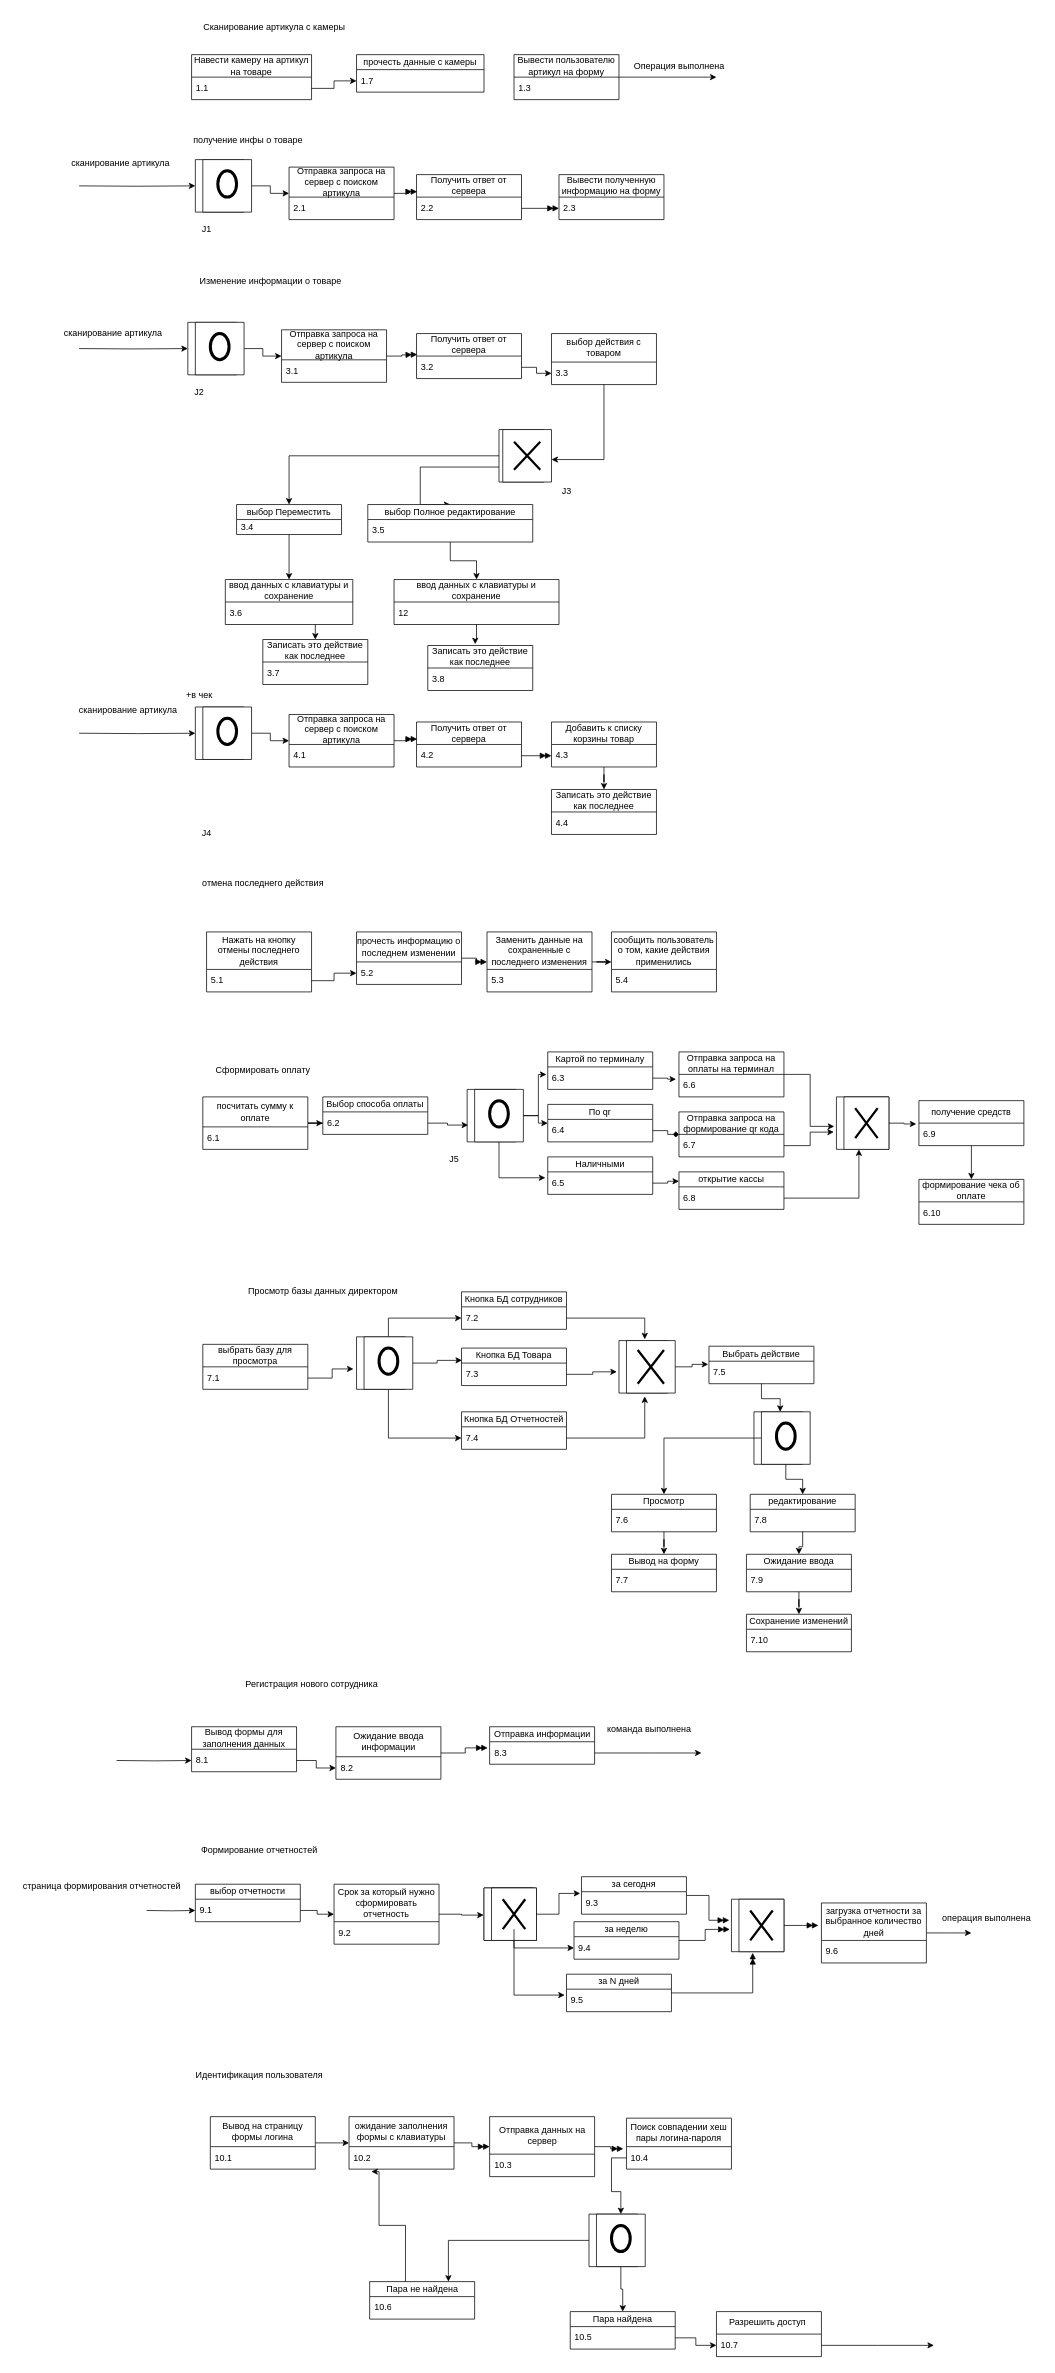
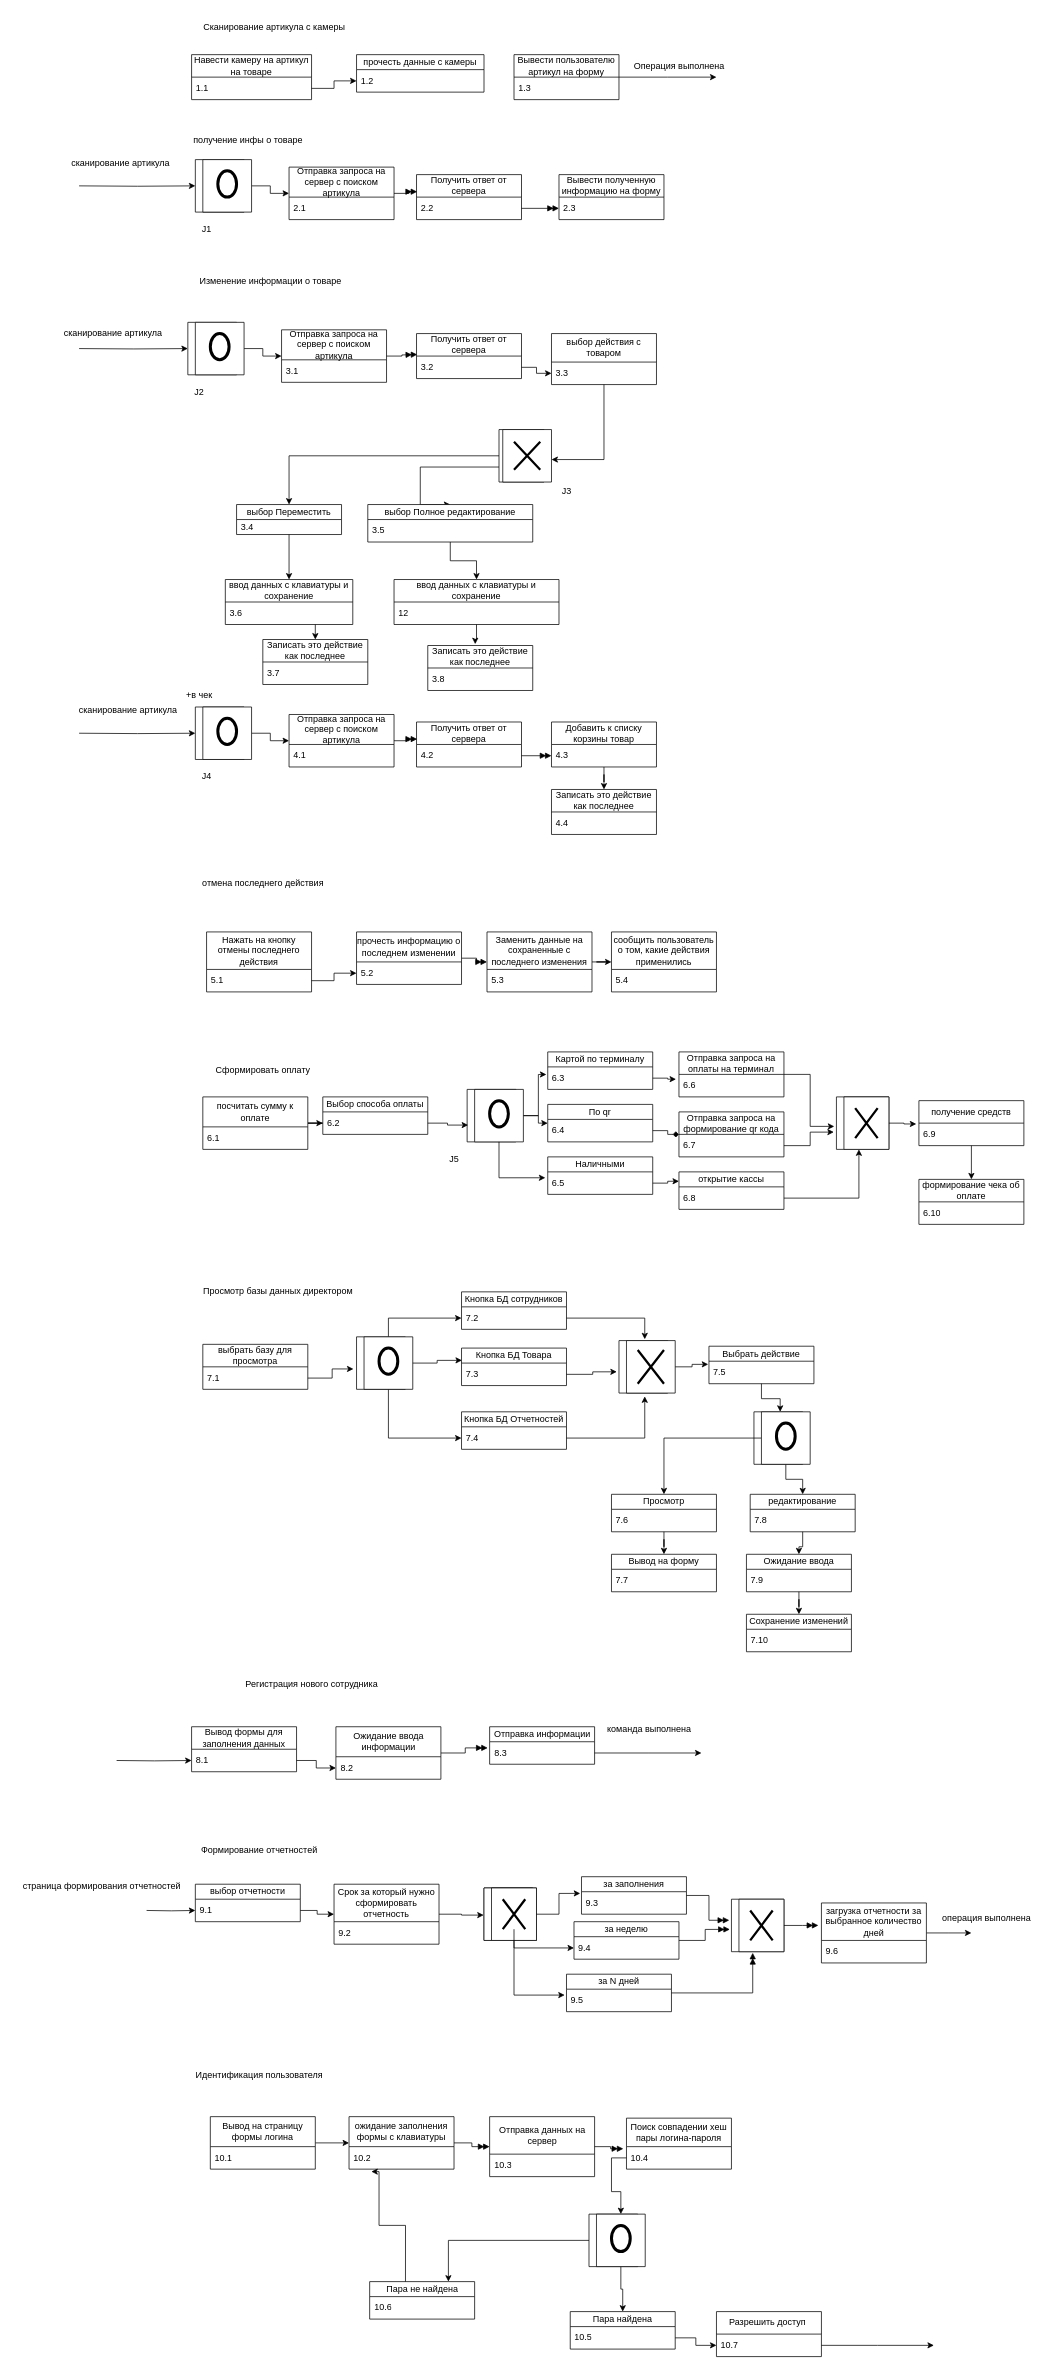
(368, 81) -> (368, 81)
(207, 833) -> (207, 777)
(323, 1291) -> (278, 1291)
(634, 1884) -> (634, 1884)
